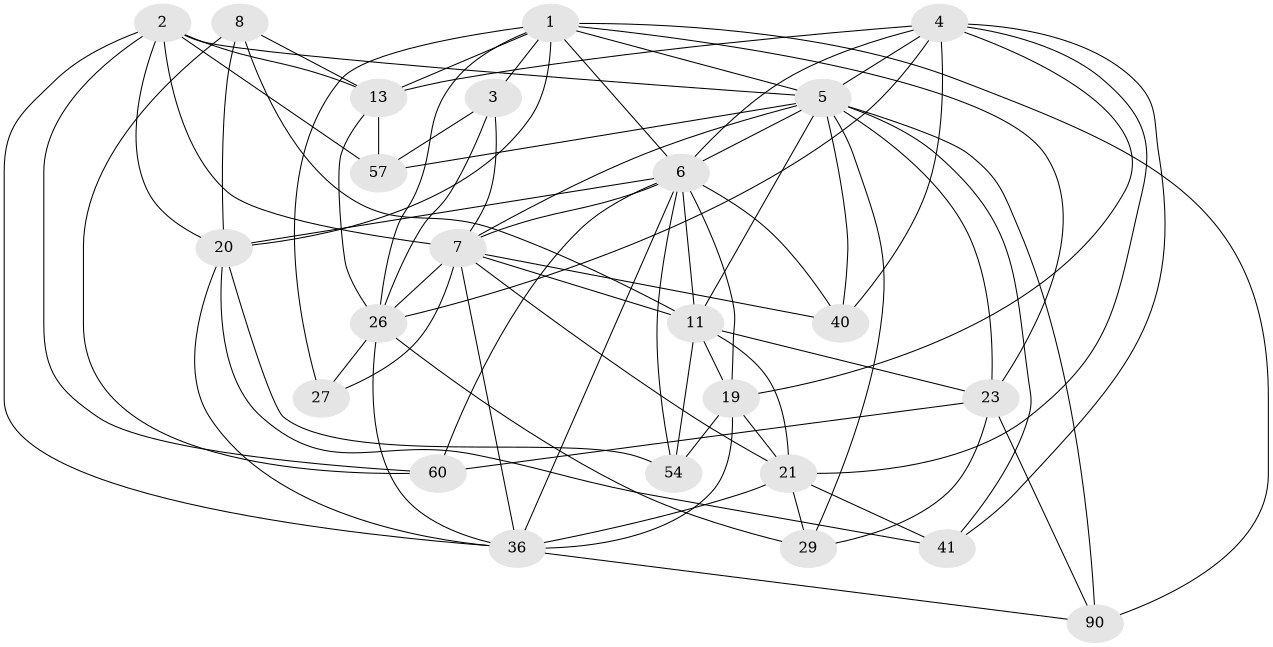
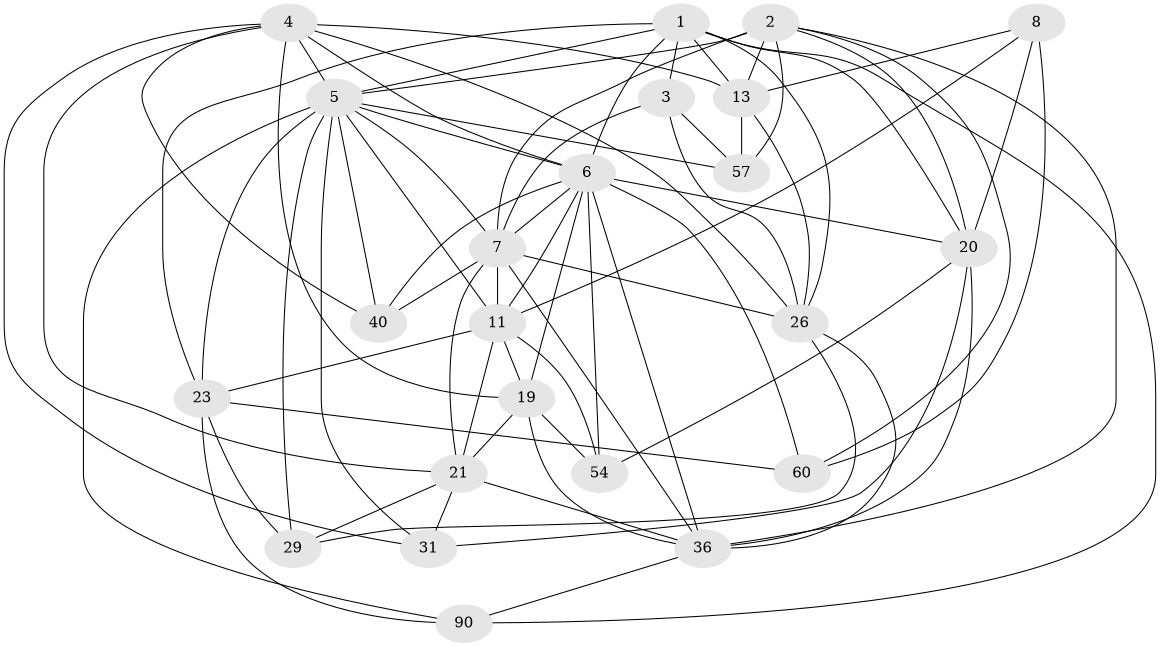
(321, 398) -> none
(947, 549) -> (429, 549)
